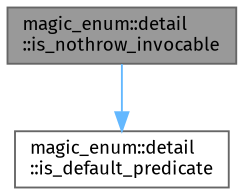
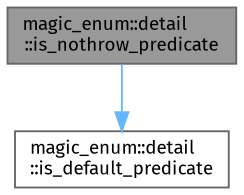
(122, 36) -> (122, 36)
